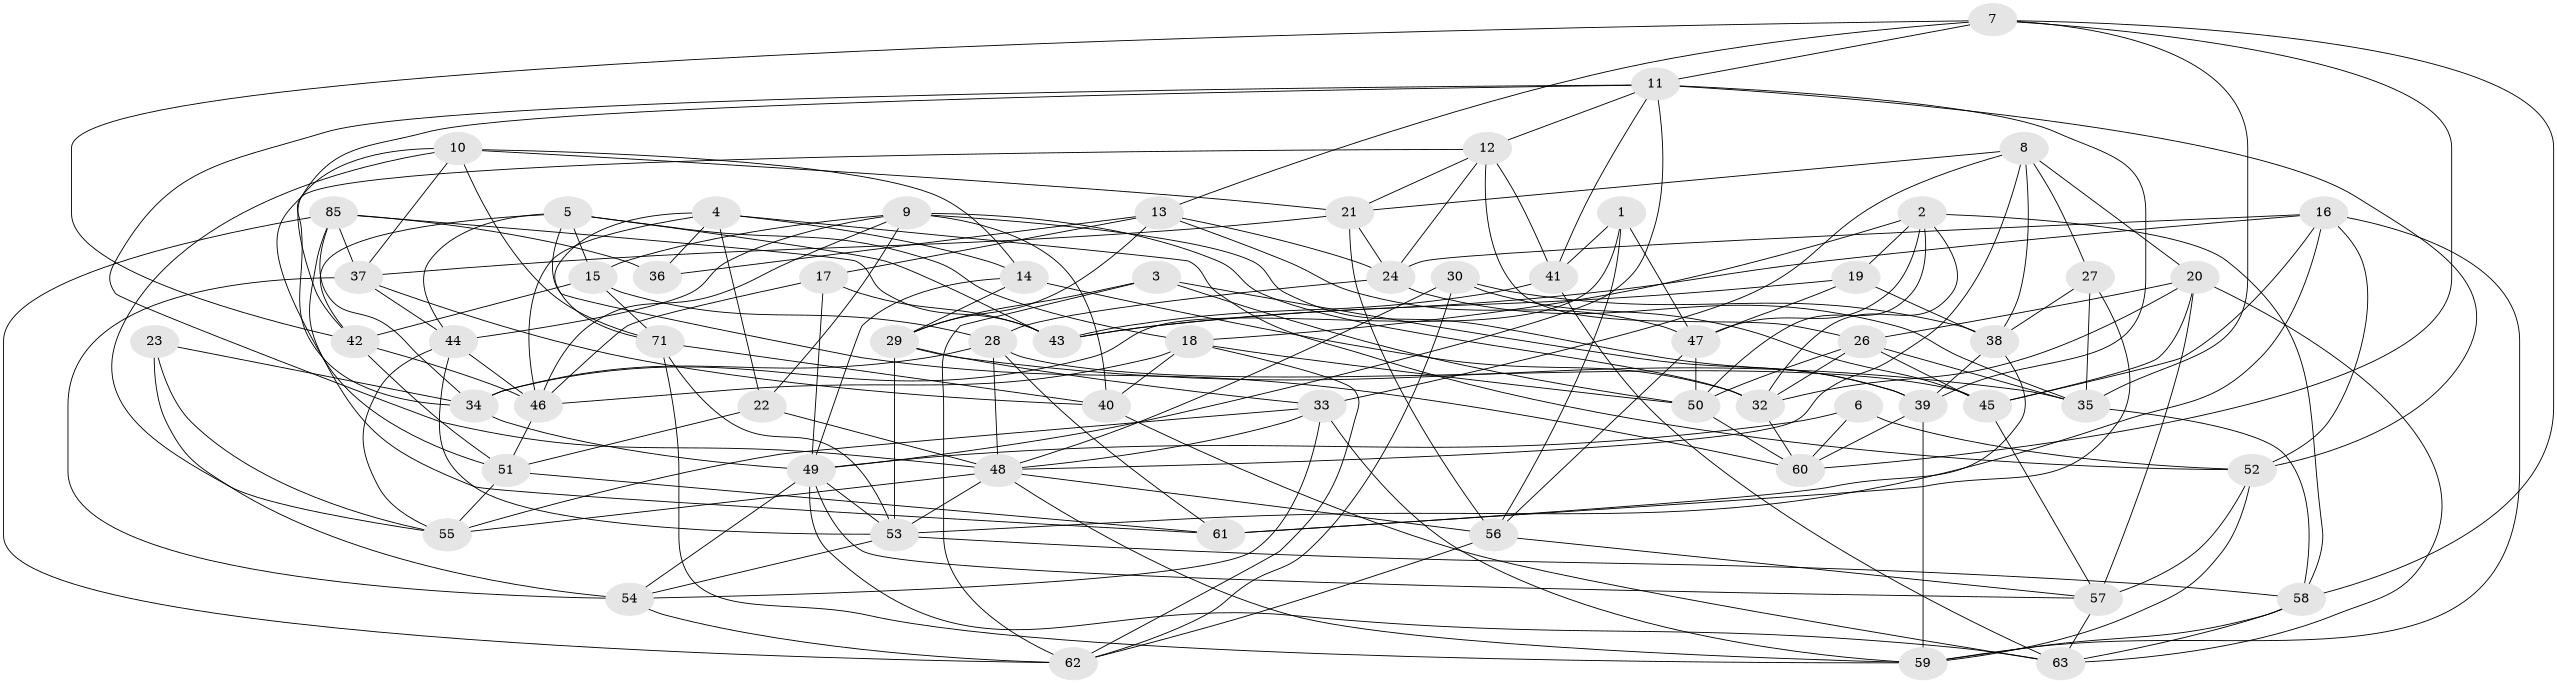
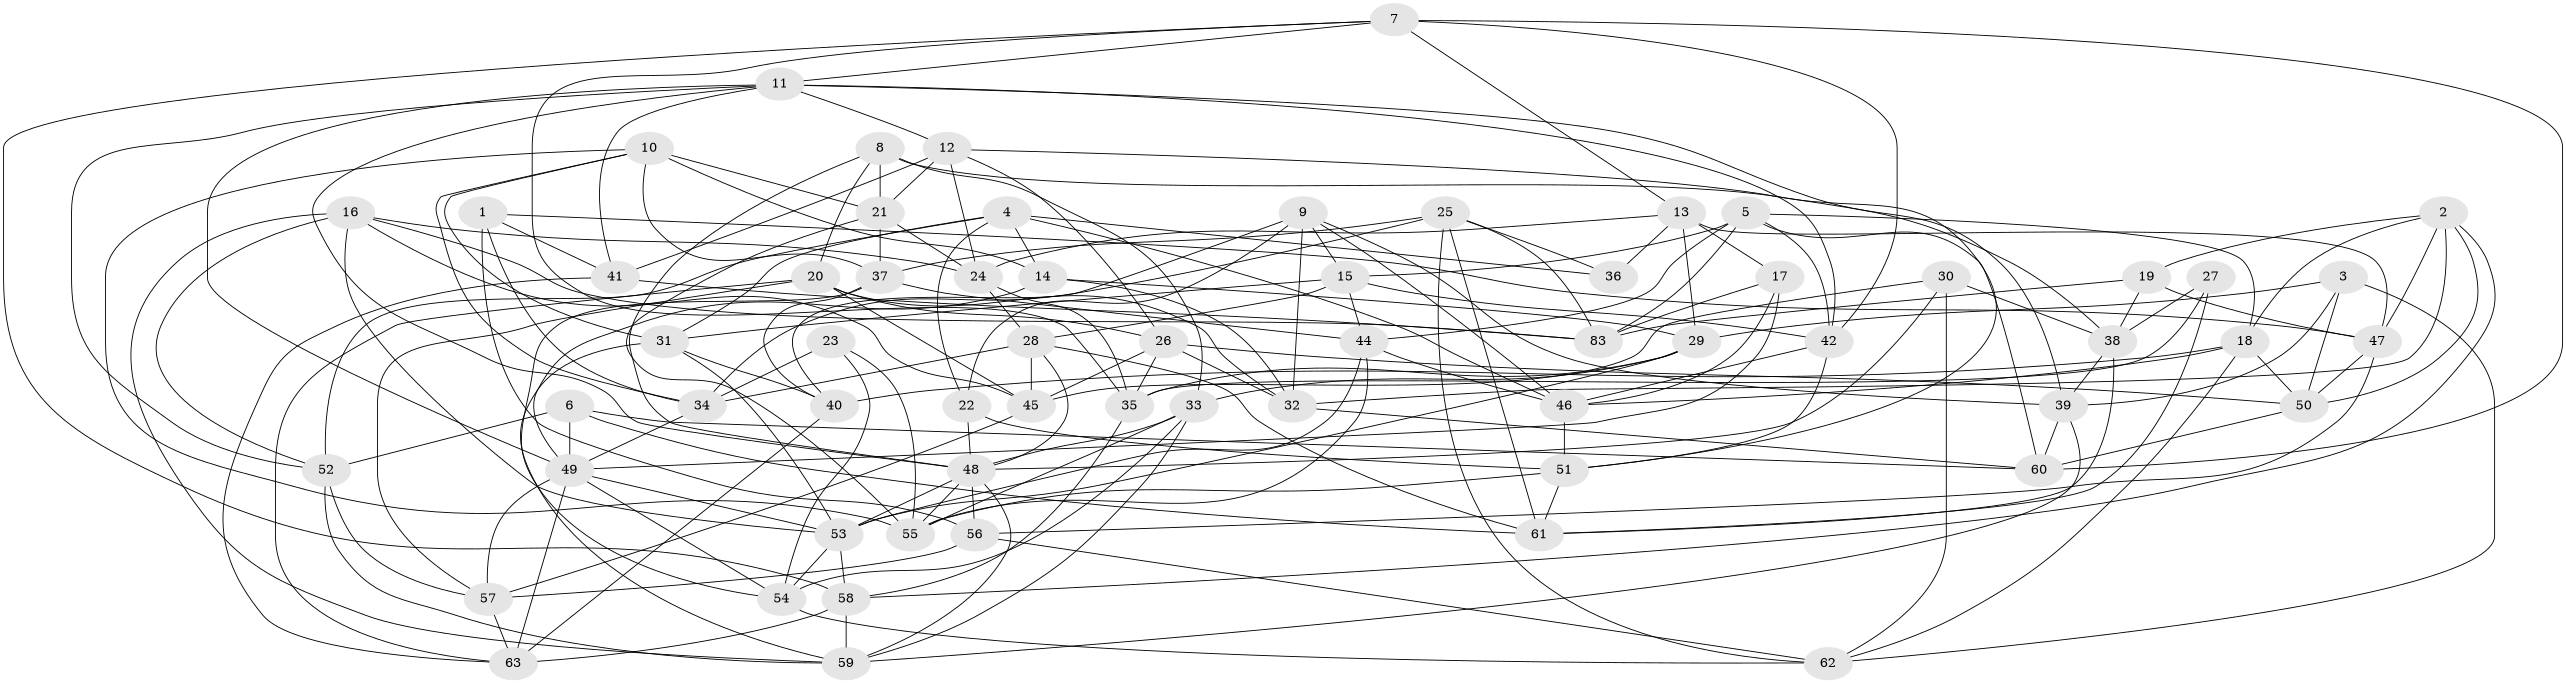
(2061, 211) -> none
(334, 213) -> (1445, 213)
(687, 294) -> (1357, 318)
(660, 342) -> (665, 342)
(1057, 342) -> (1598, 342)
(1413, 411) -> (645, 370)
none -> (1142, 509)
